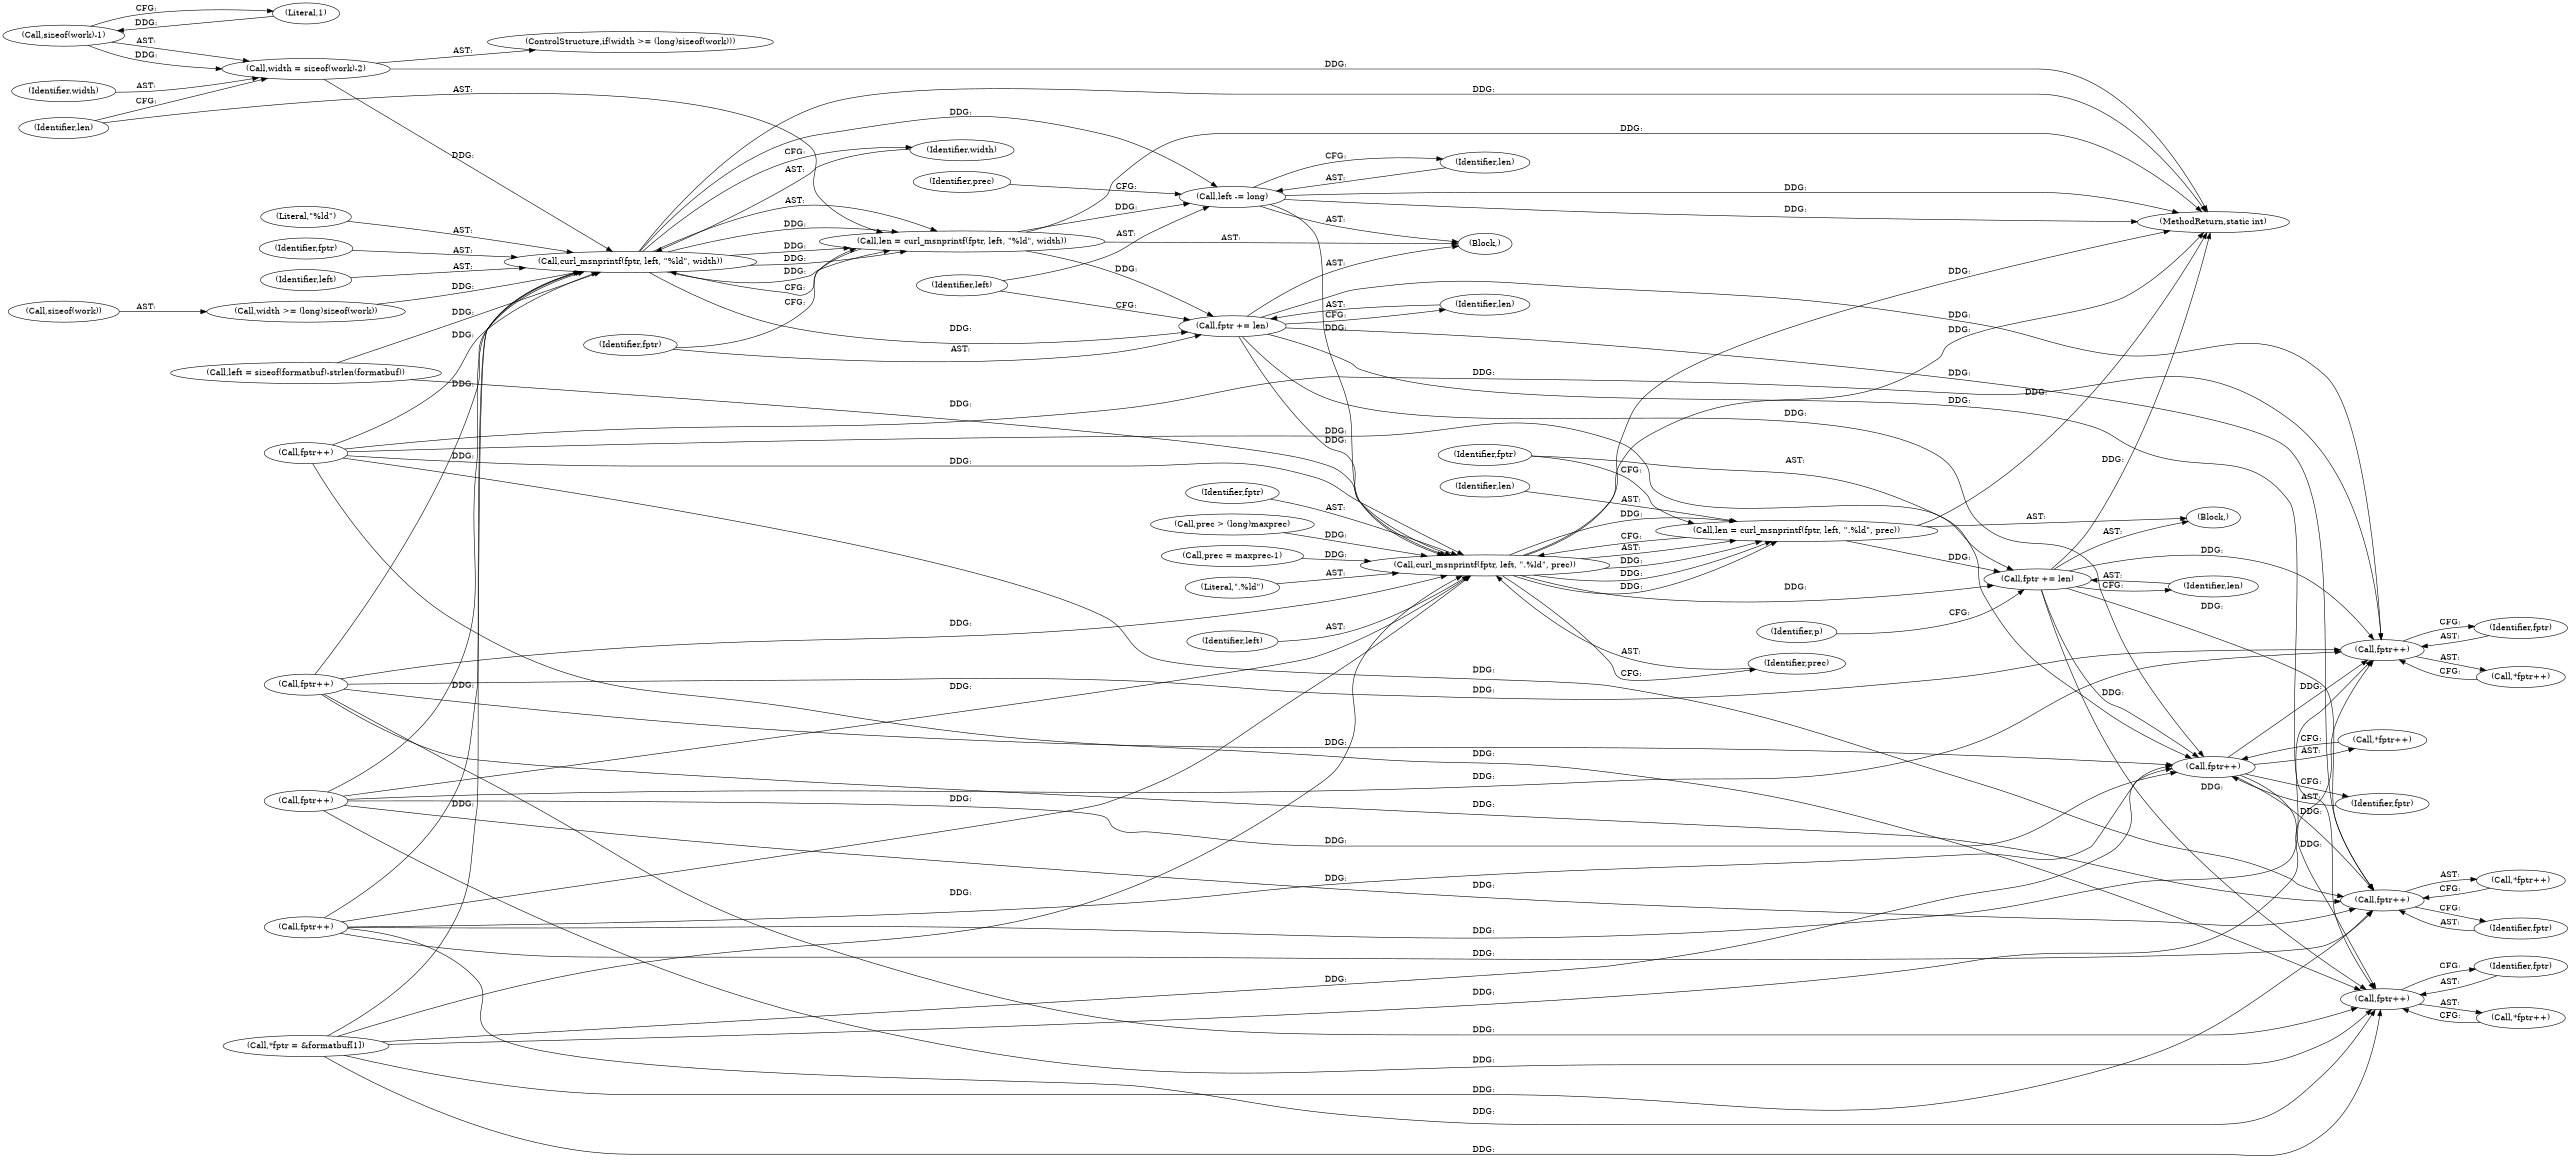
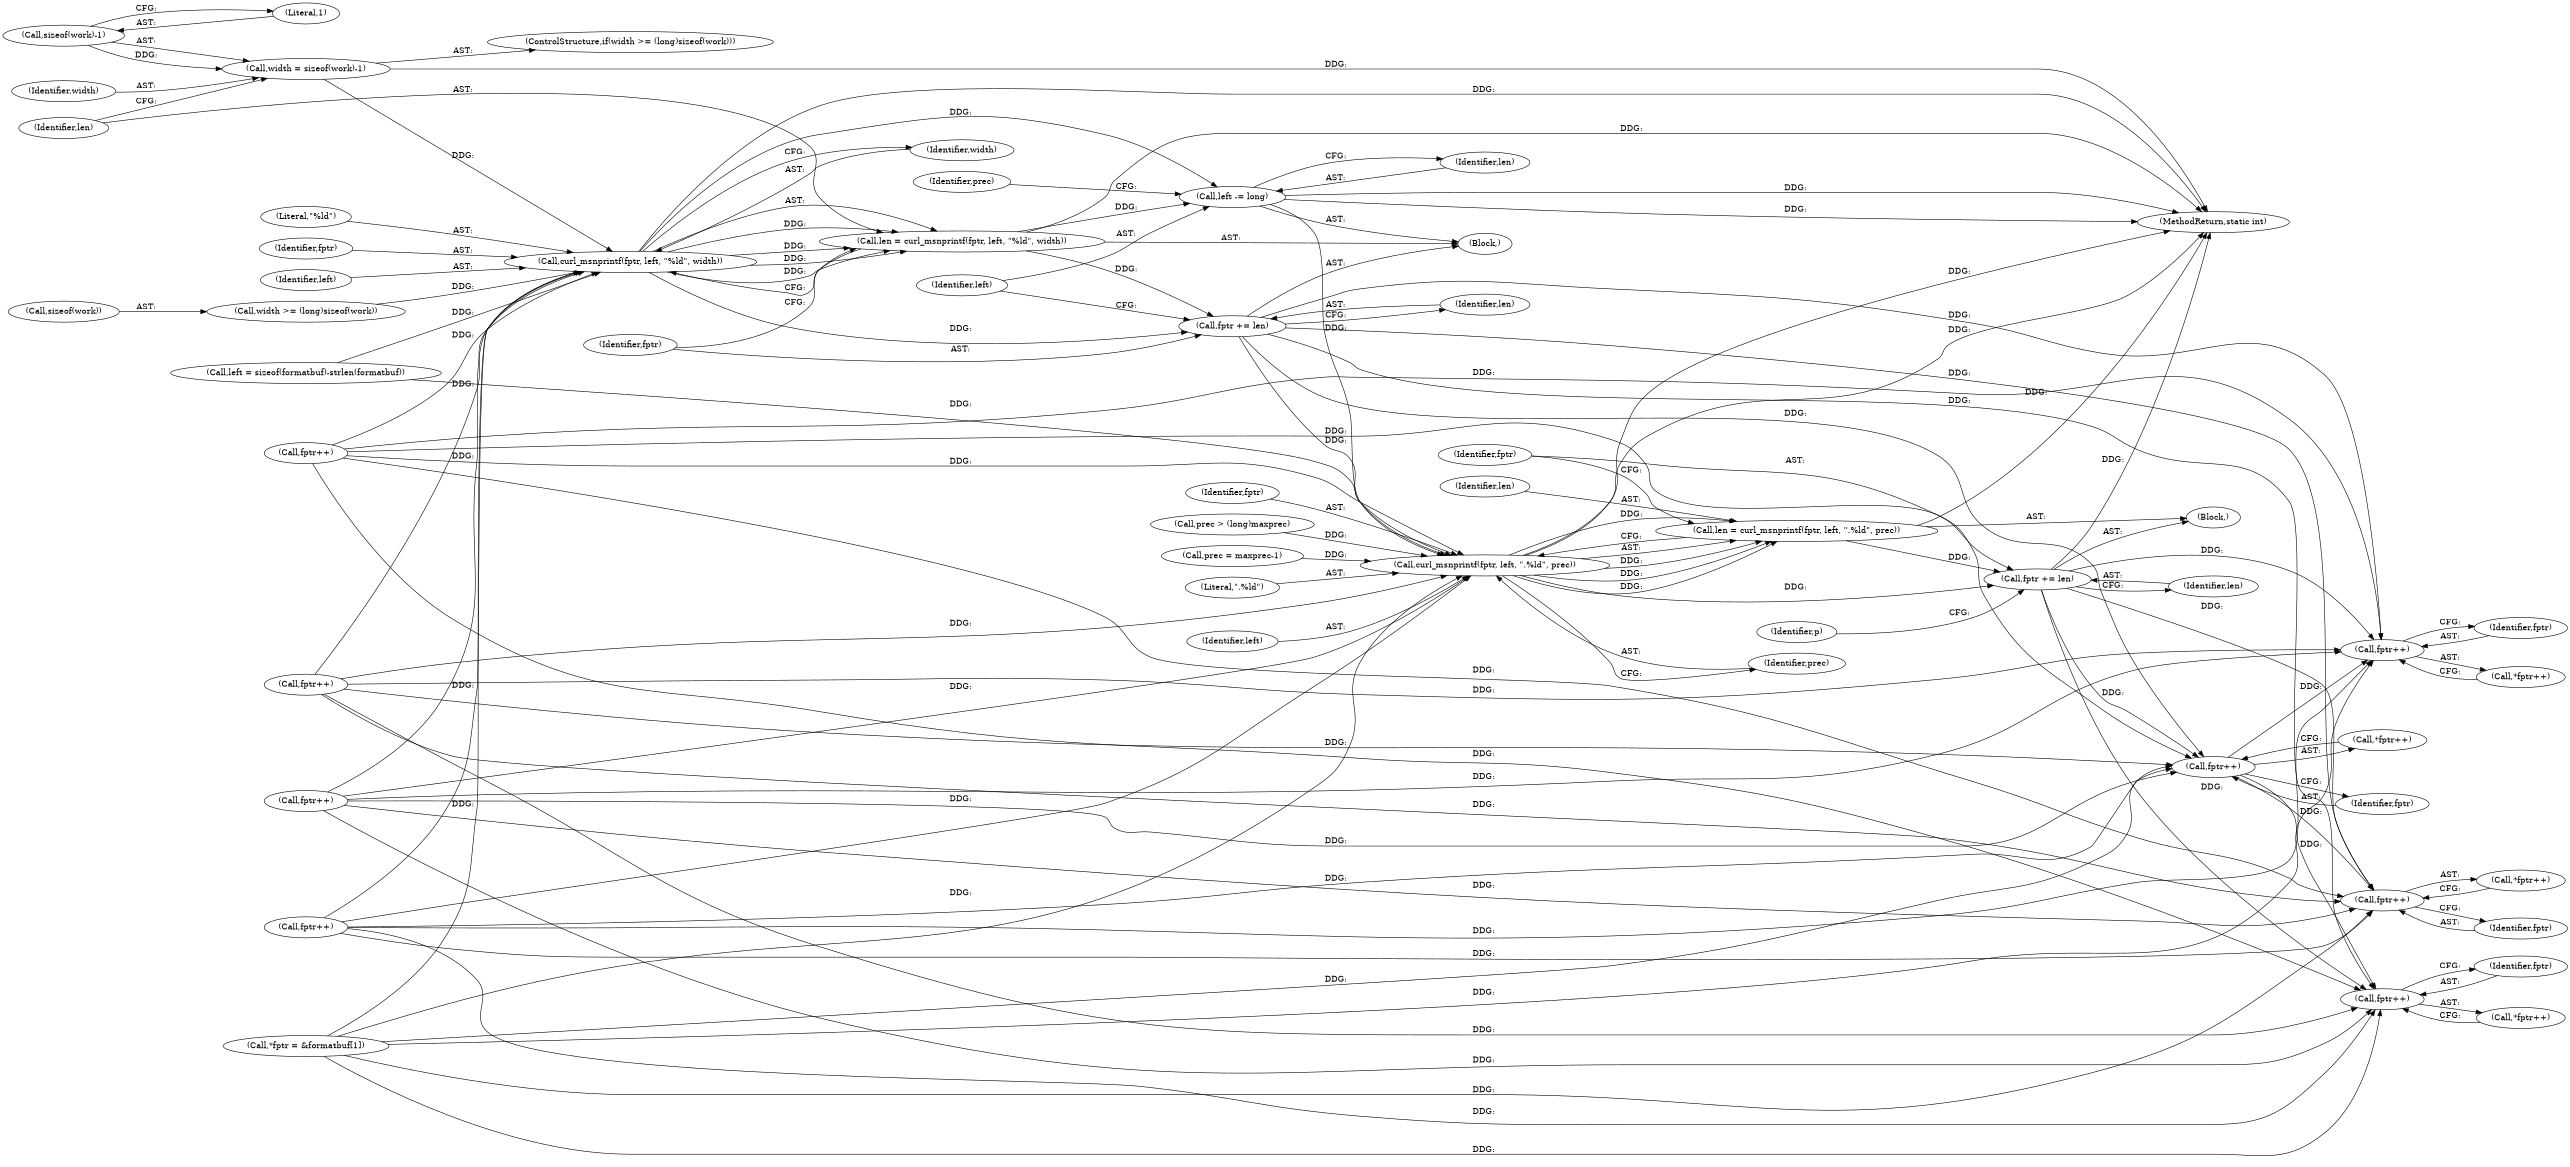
(148, 23) -> (148, 23)
(306, 69) -> (306, 69)
